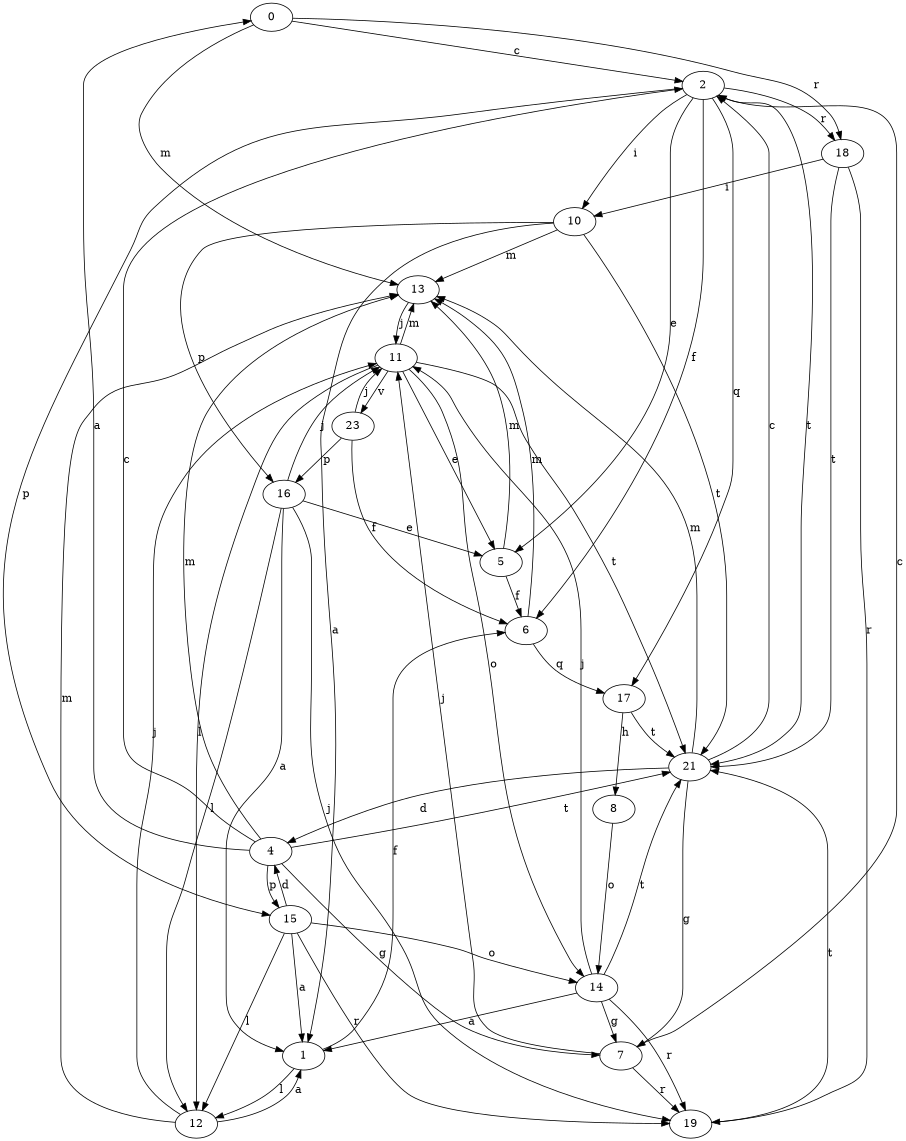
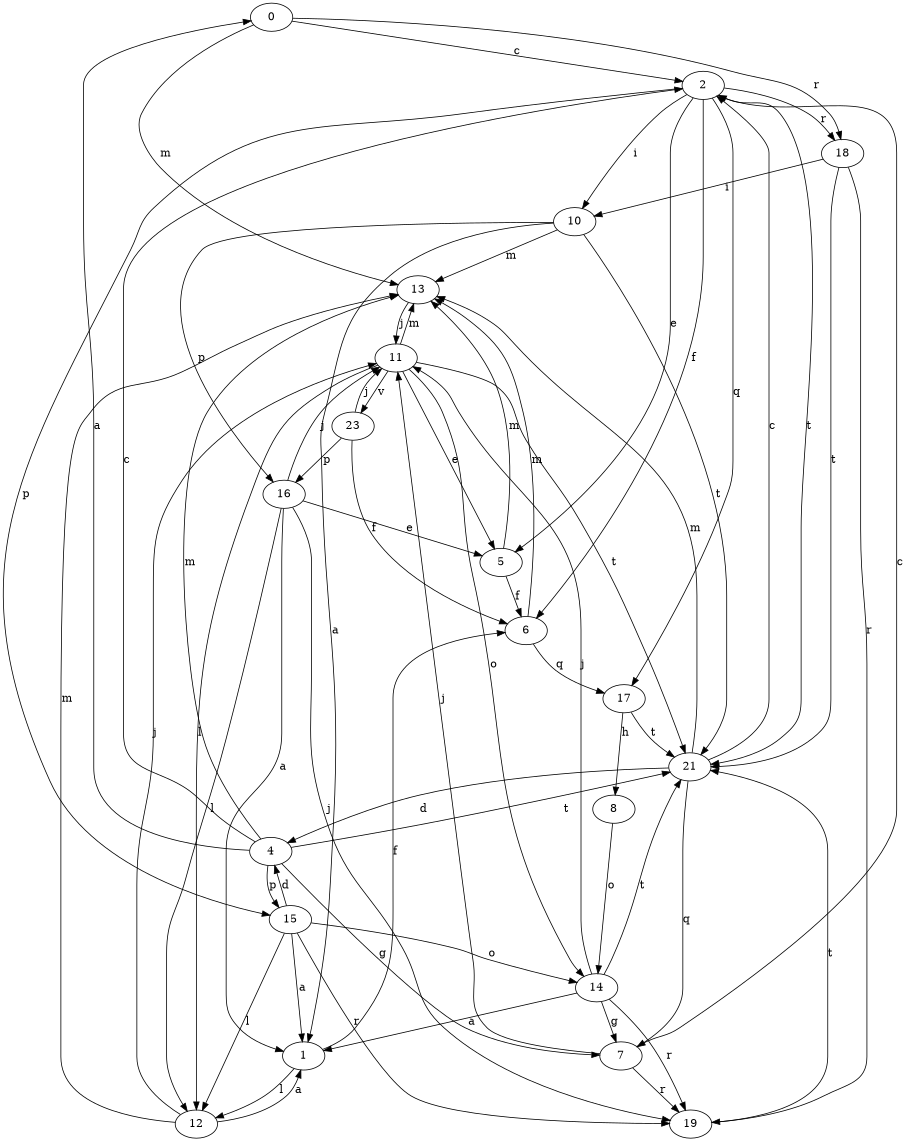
(687, 920) -> (687, 920)
